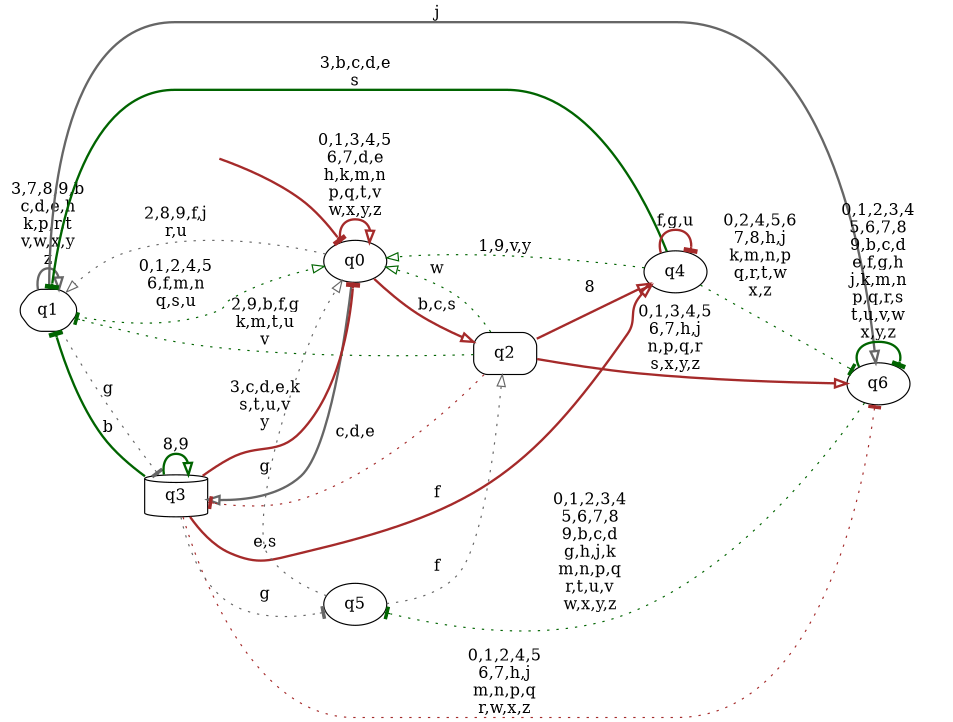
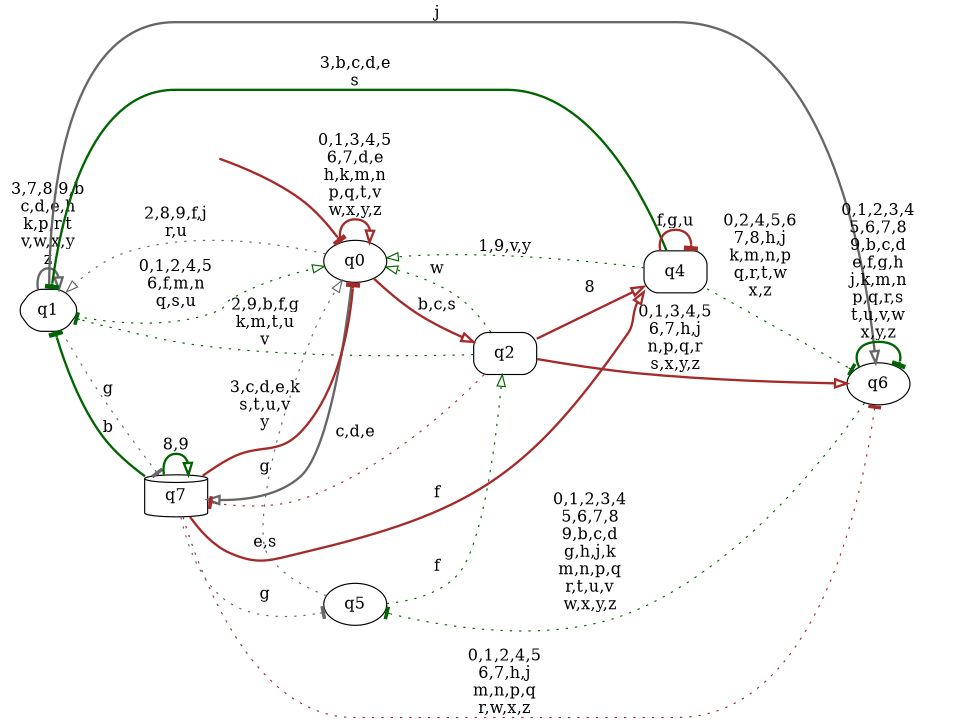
(676, 272) -> (676, 272)
(176, 496) -> (176, 496)
(480, 521) -> (480, 521)
